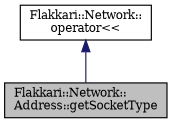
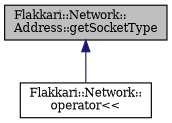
(86, 67) -> (86, 67)
